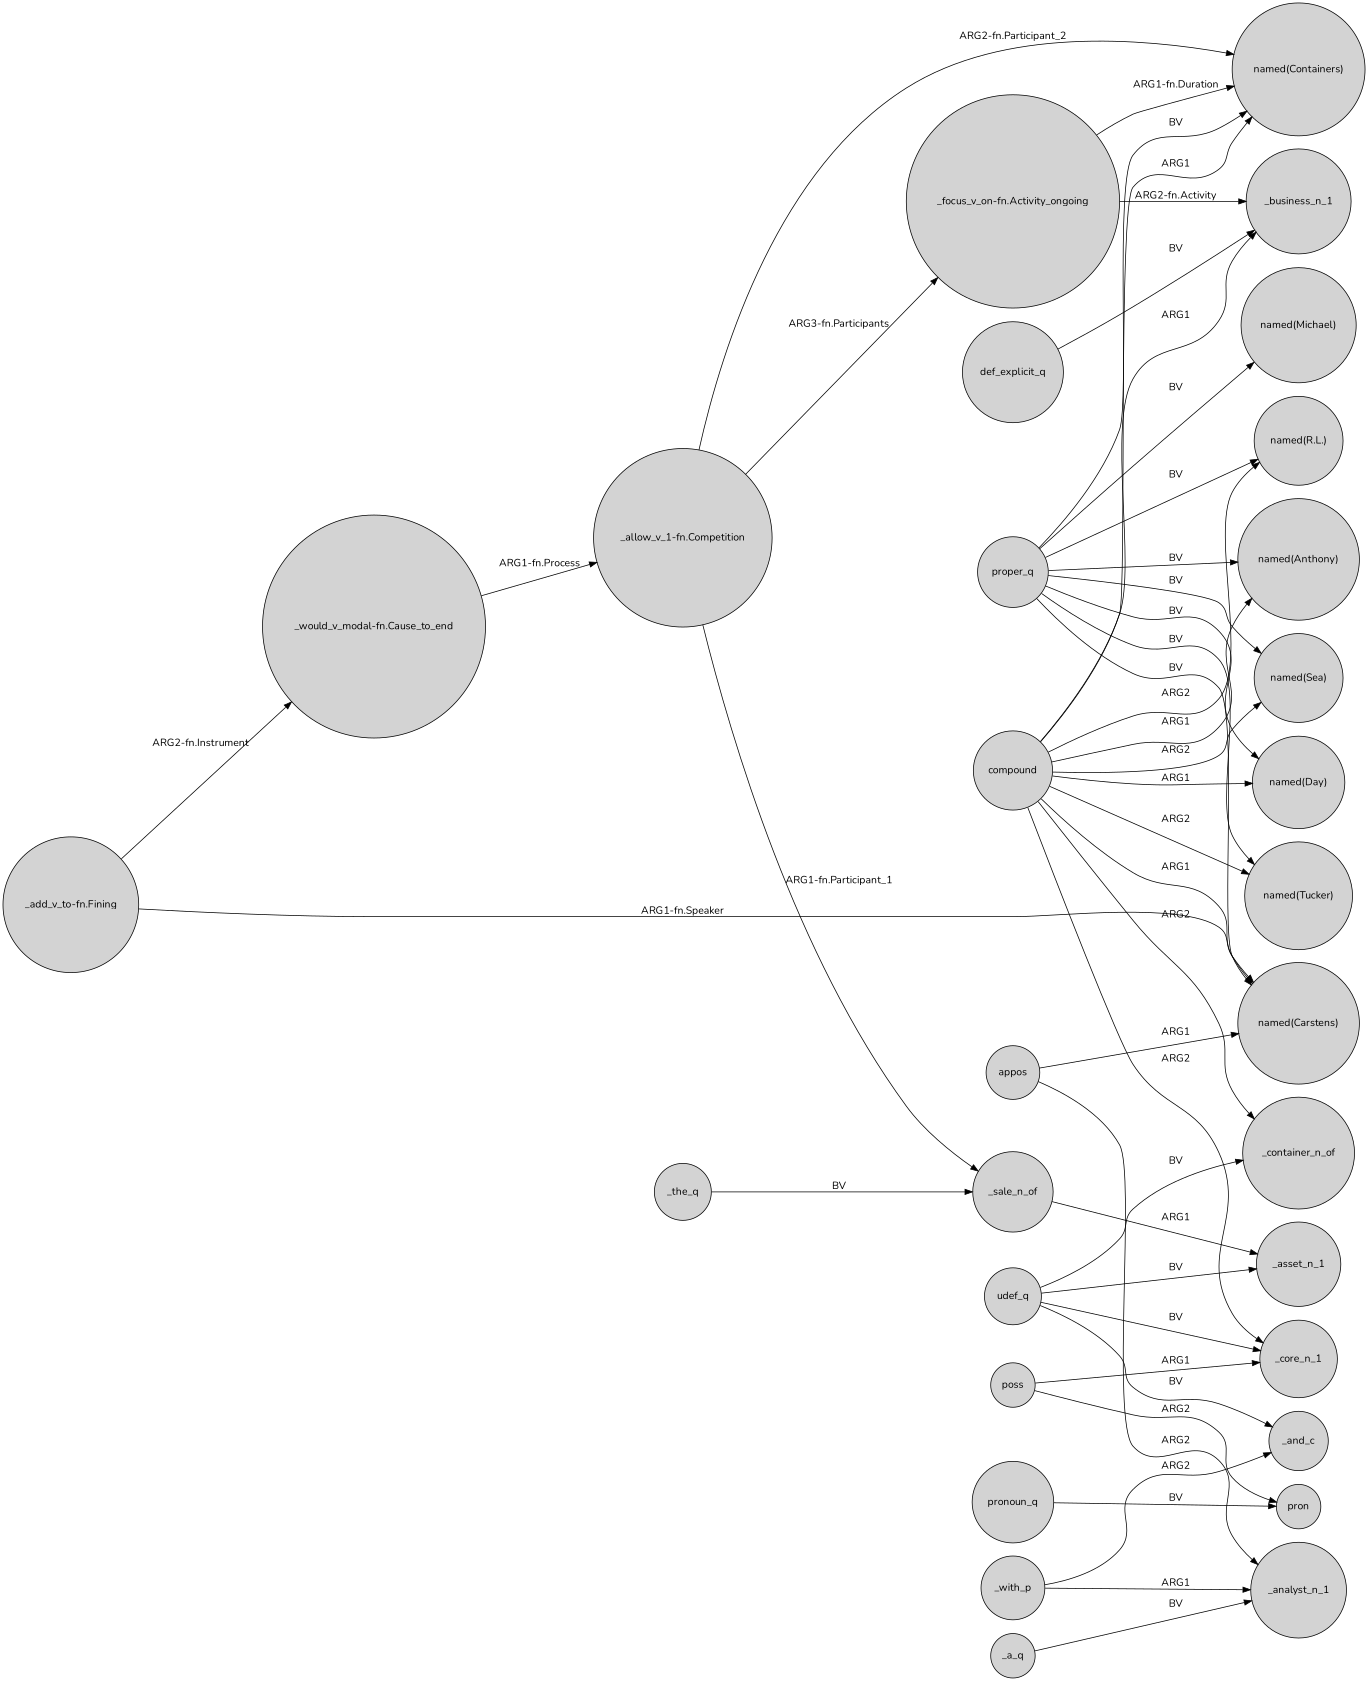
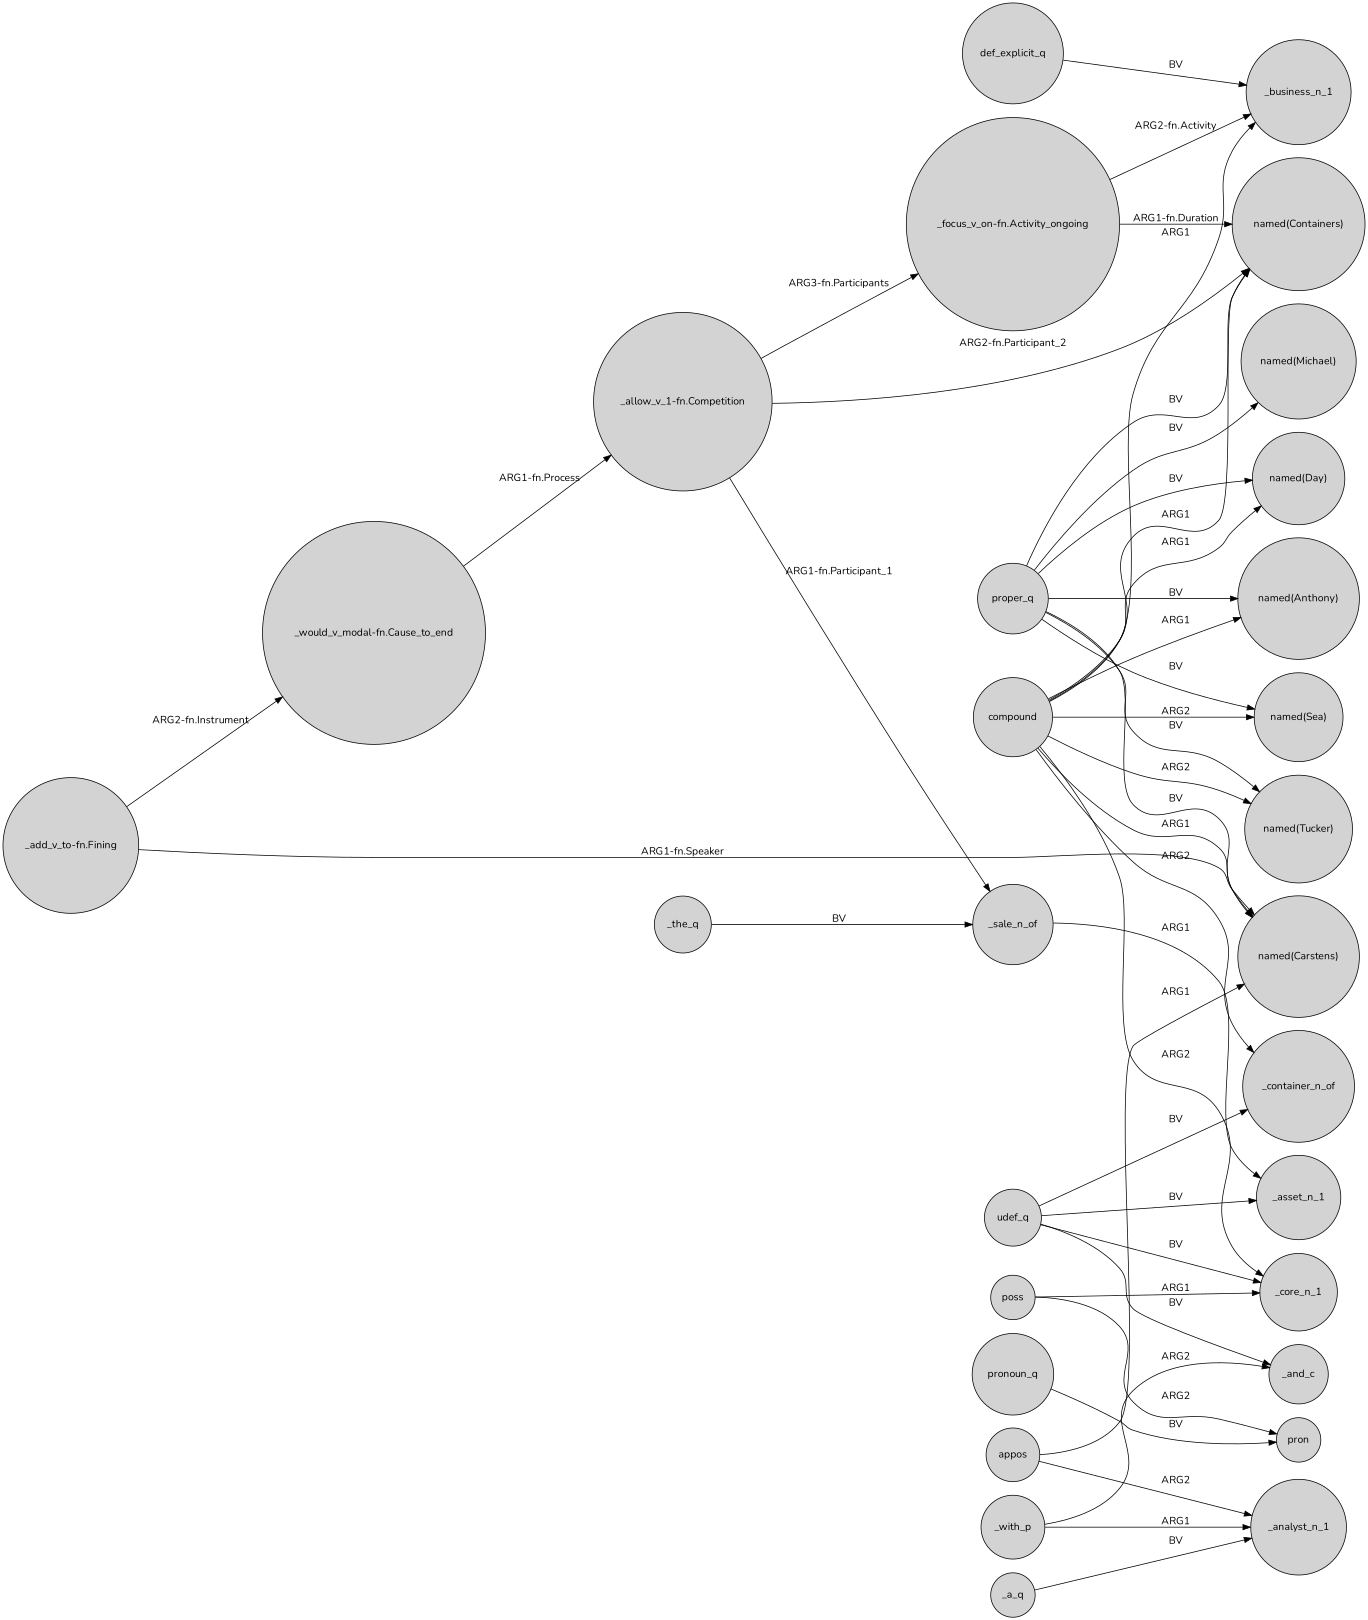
(1299, 441) -> none
